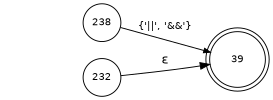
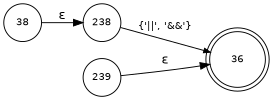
none -> (23, 23)
(238, 60) -> (238, 60)
(102, 77) -> (102, 77)
